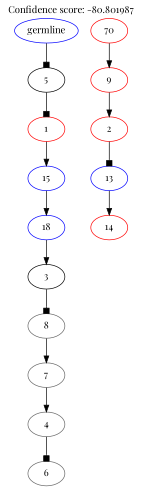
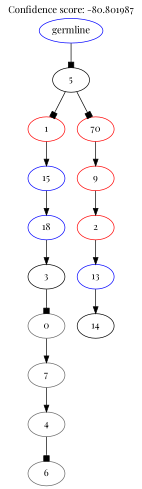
none -> (82, 101)
(109, 150) -> (96, 249)
(109, 228) -> (96, 326)
(46, 326) -> (46, 326)
